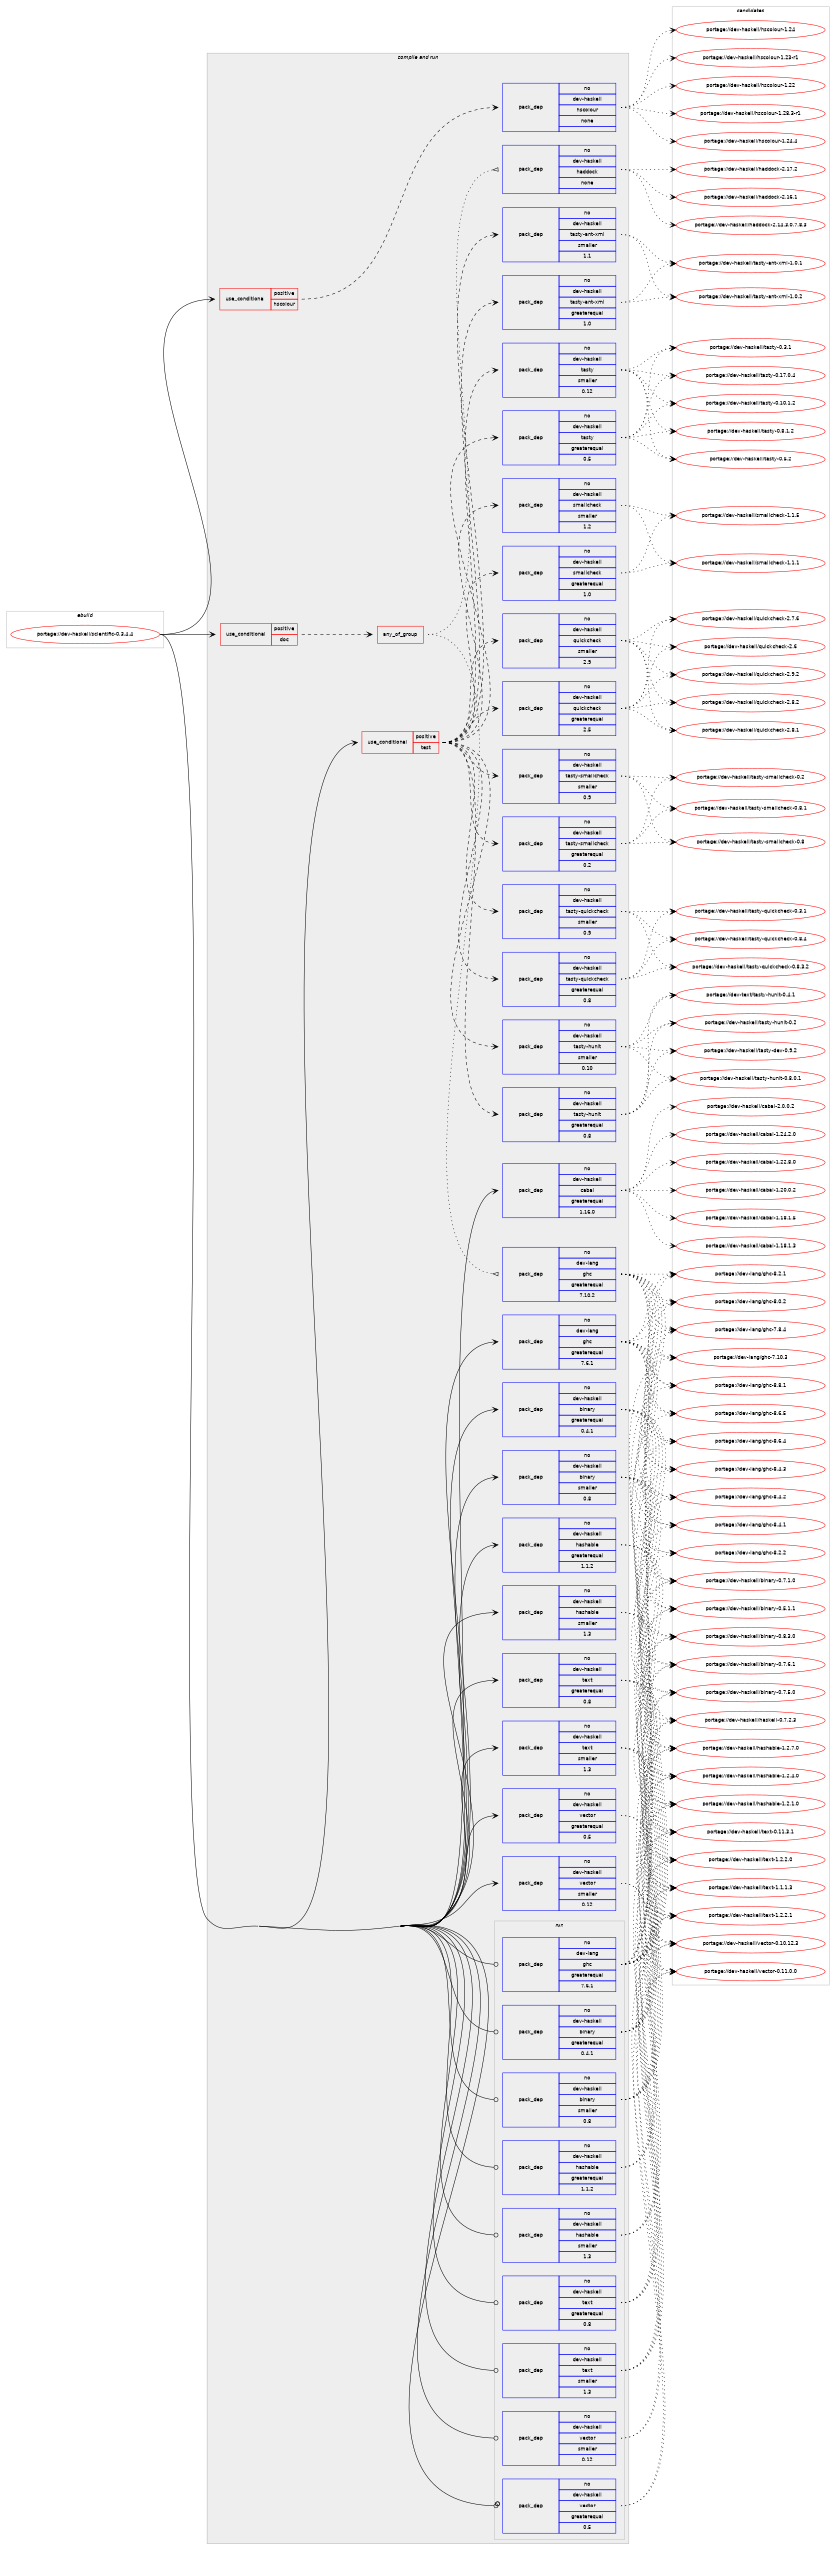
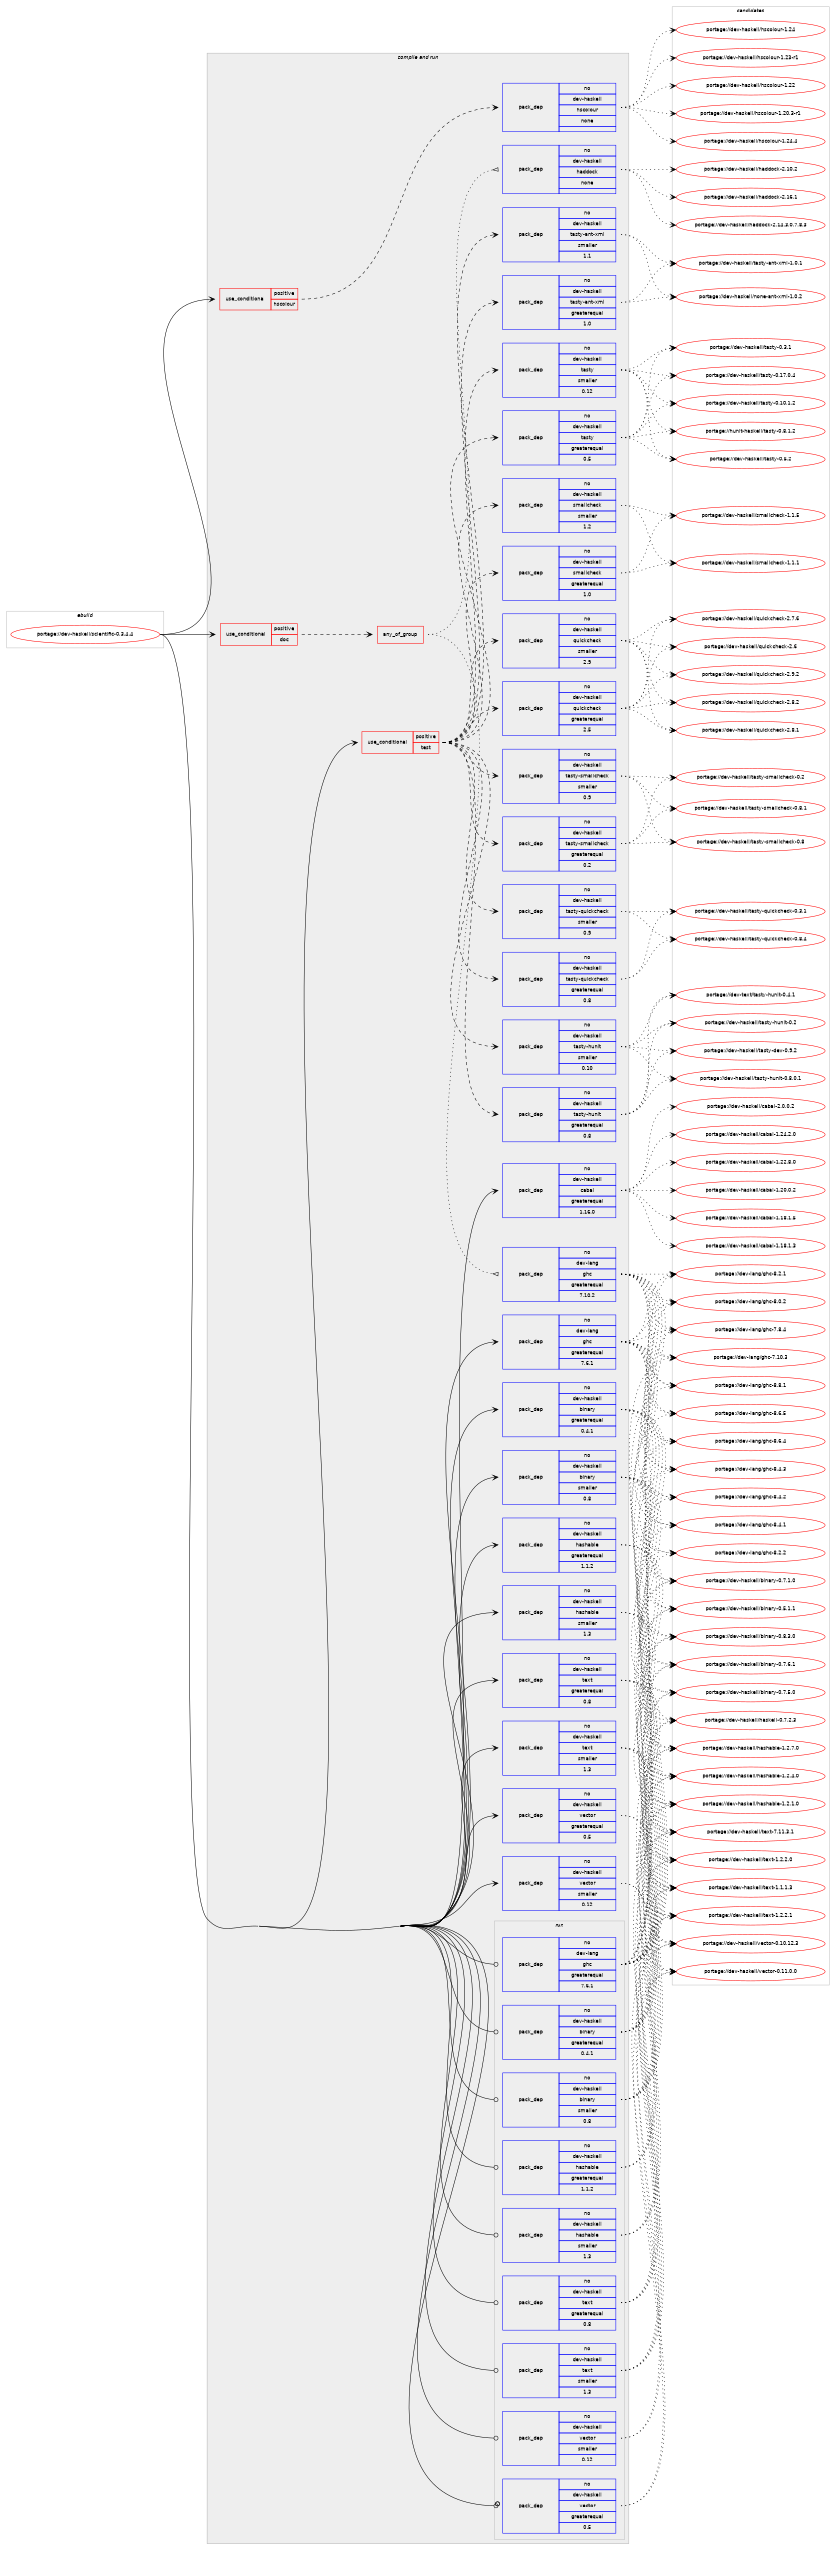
(751, 114) -> (751, 114)
(751, 169) -> (751, 169)
(751, 297) -> (751, 297)
(751, 431) -> (751, 431)
(751, 967) -> none
(751, 1832) -> (751, 1832)
